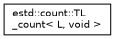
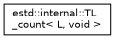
(57, 19) -> (57, 19)
